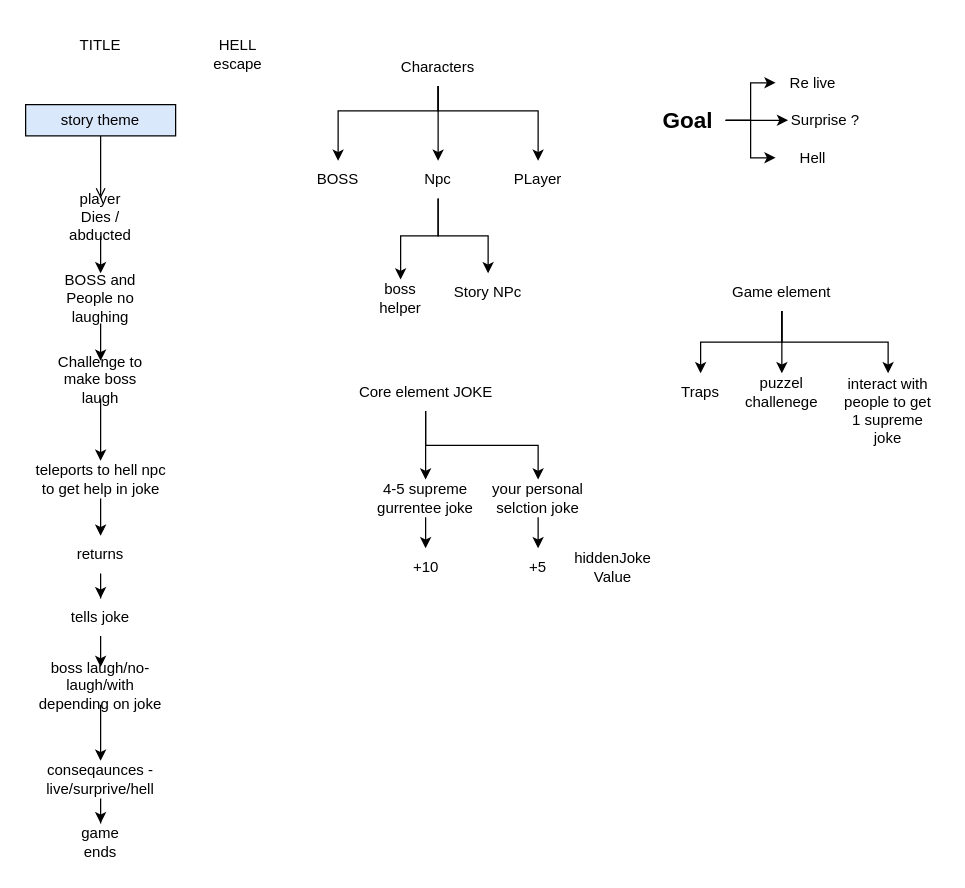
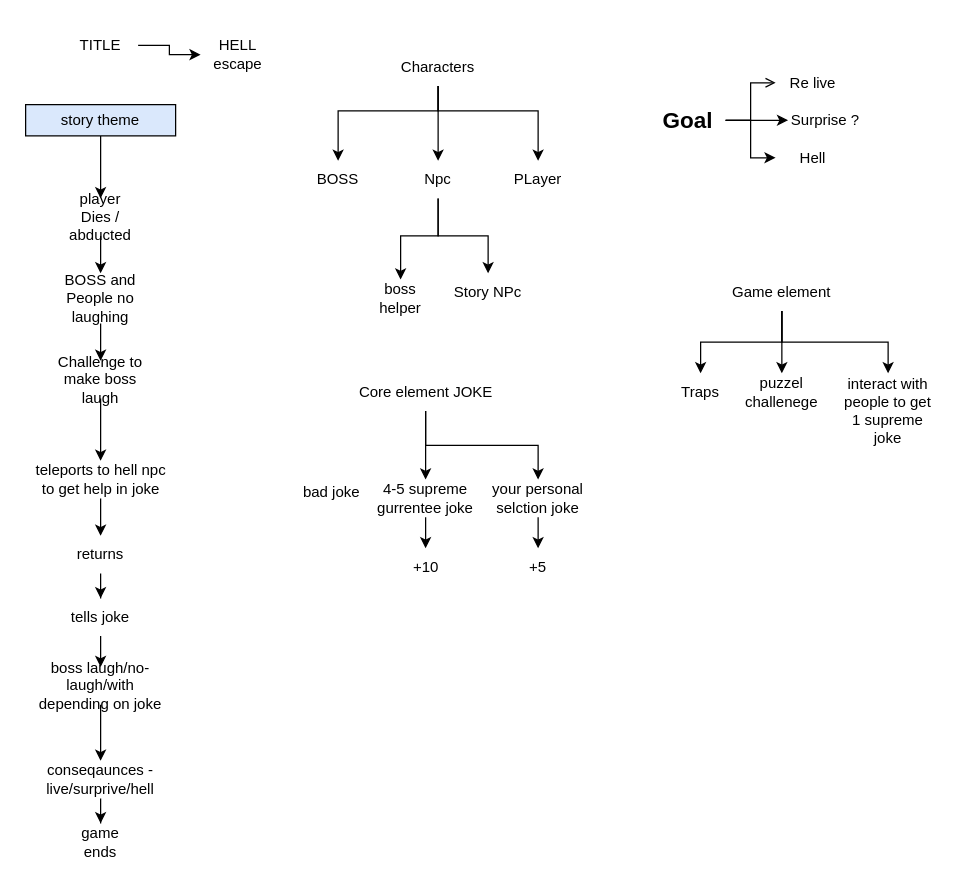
none -> (169, 45)
(766, 83) -> (767, 83)
(101, 190) -> (101, 188)
none -> (332, 492)
(613, 567) -> none
